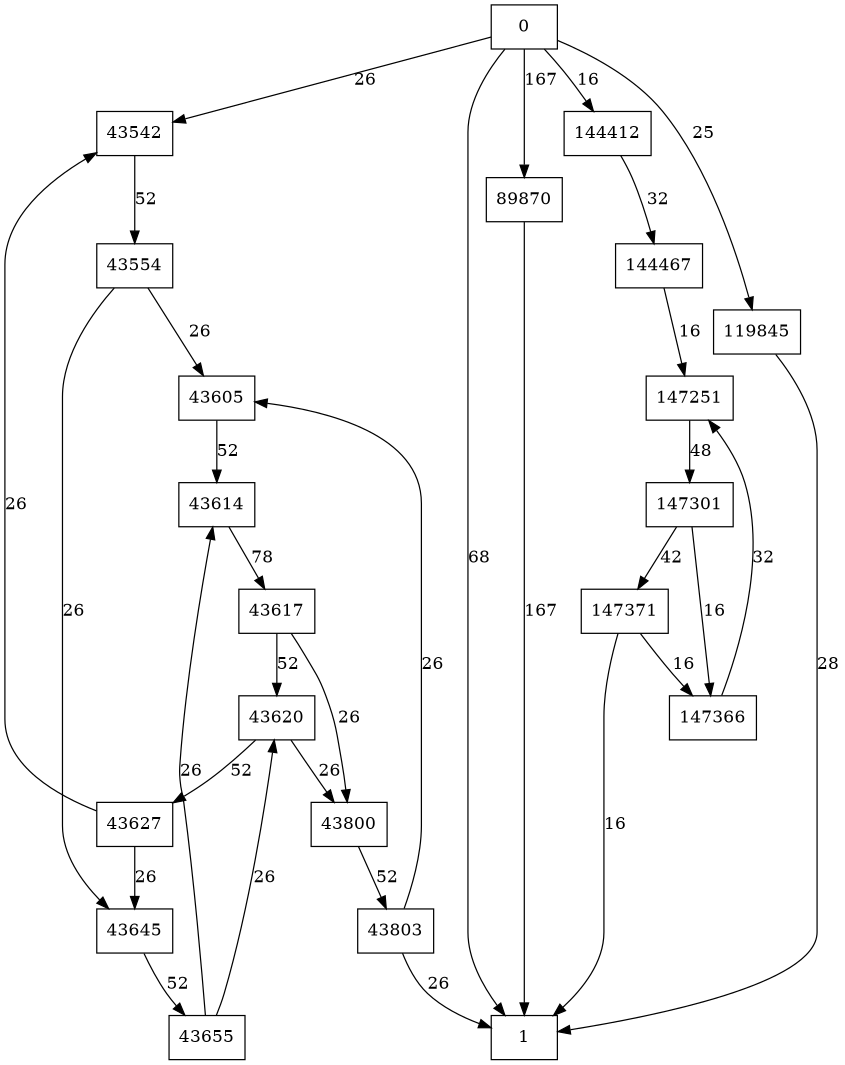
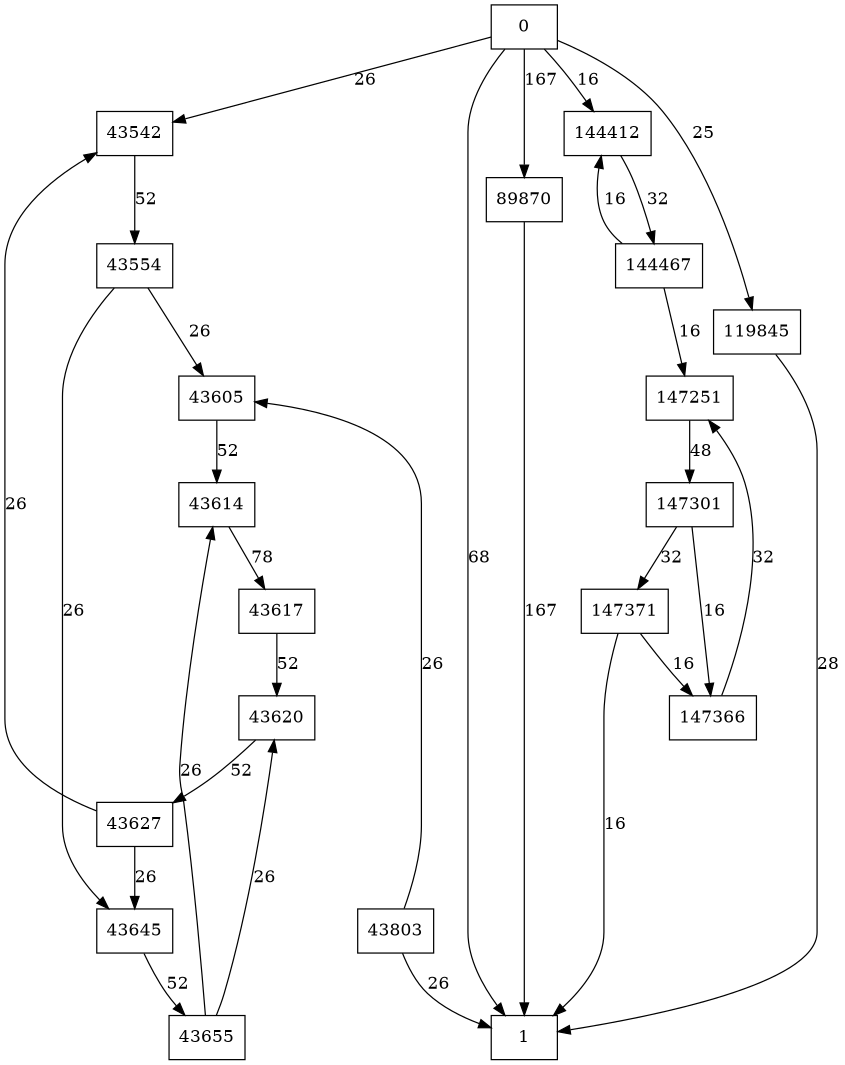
none -> (600, 209)
(672, 558) -> (672, 558)
(349, 824) -> none
